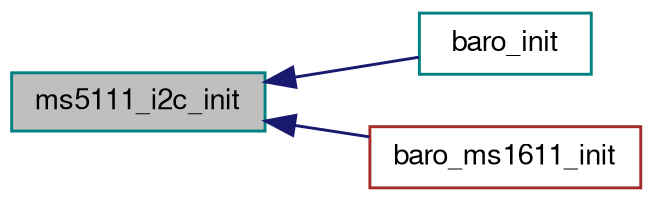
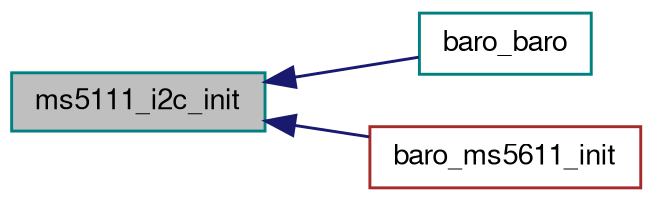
(505, 44) -> (505, 44)
(505, 157) -> (505, 157)
